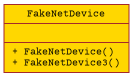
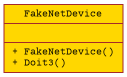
(66, 62) -> (40, 62)
